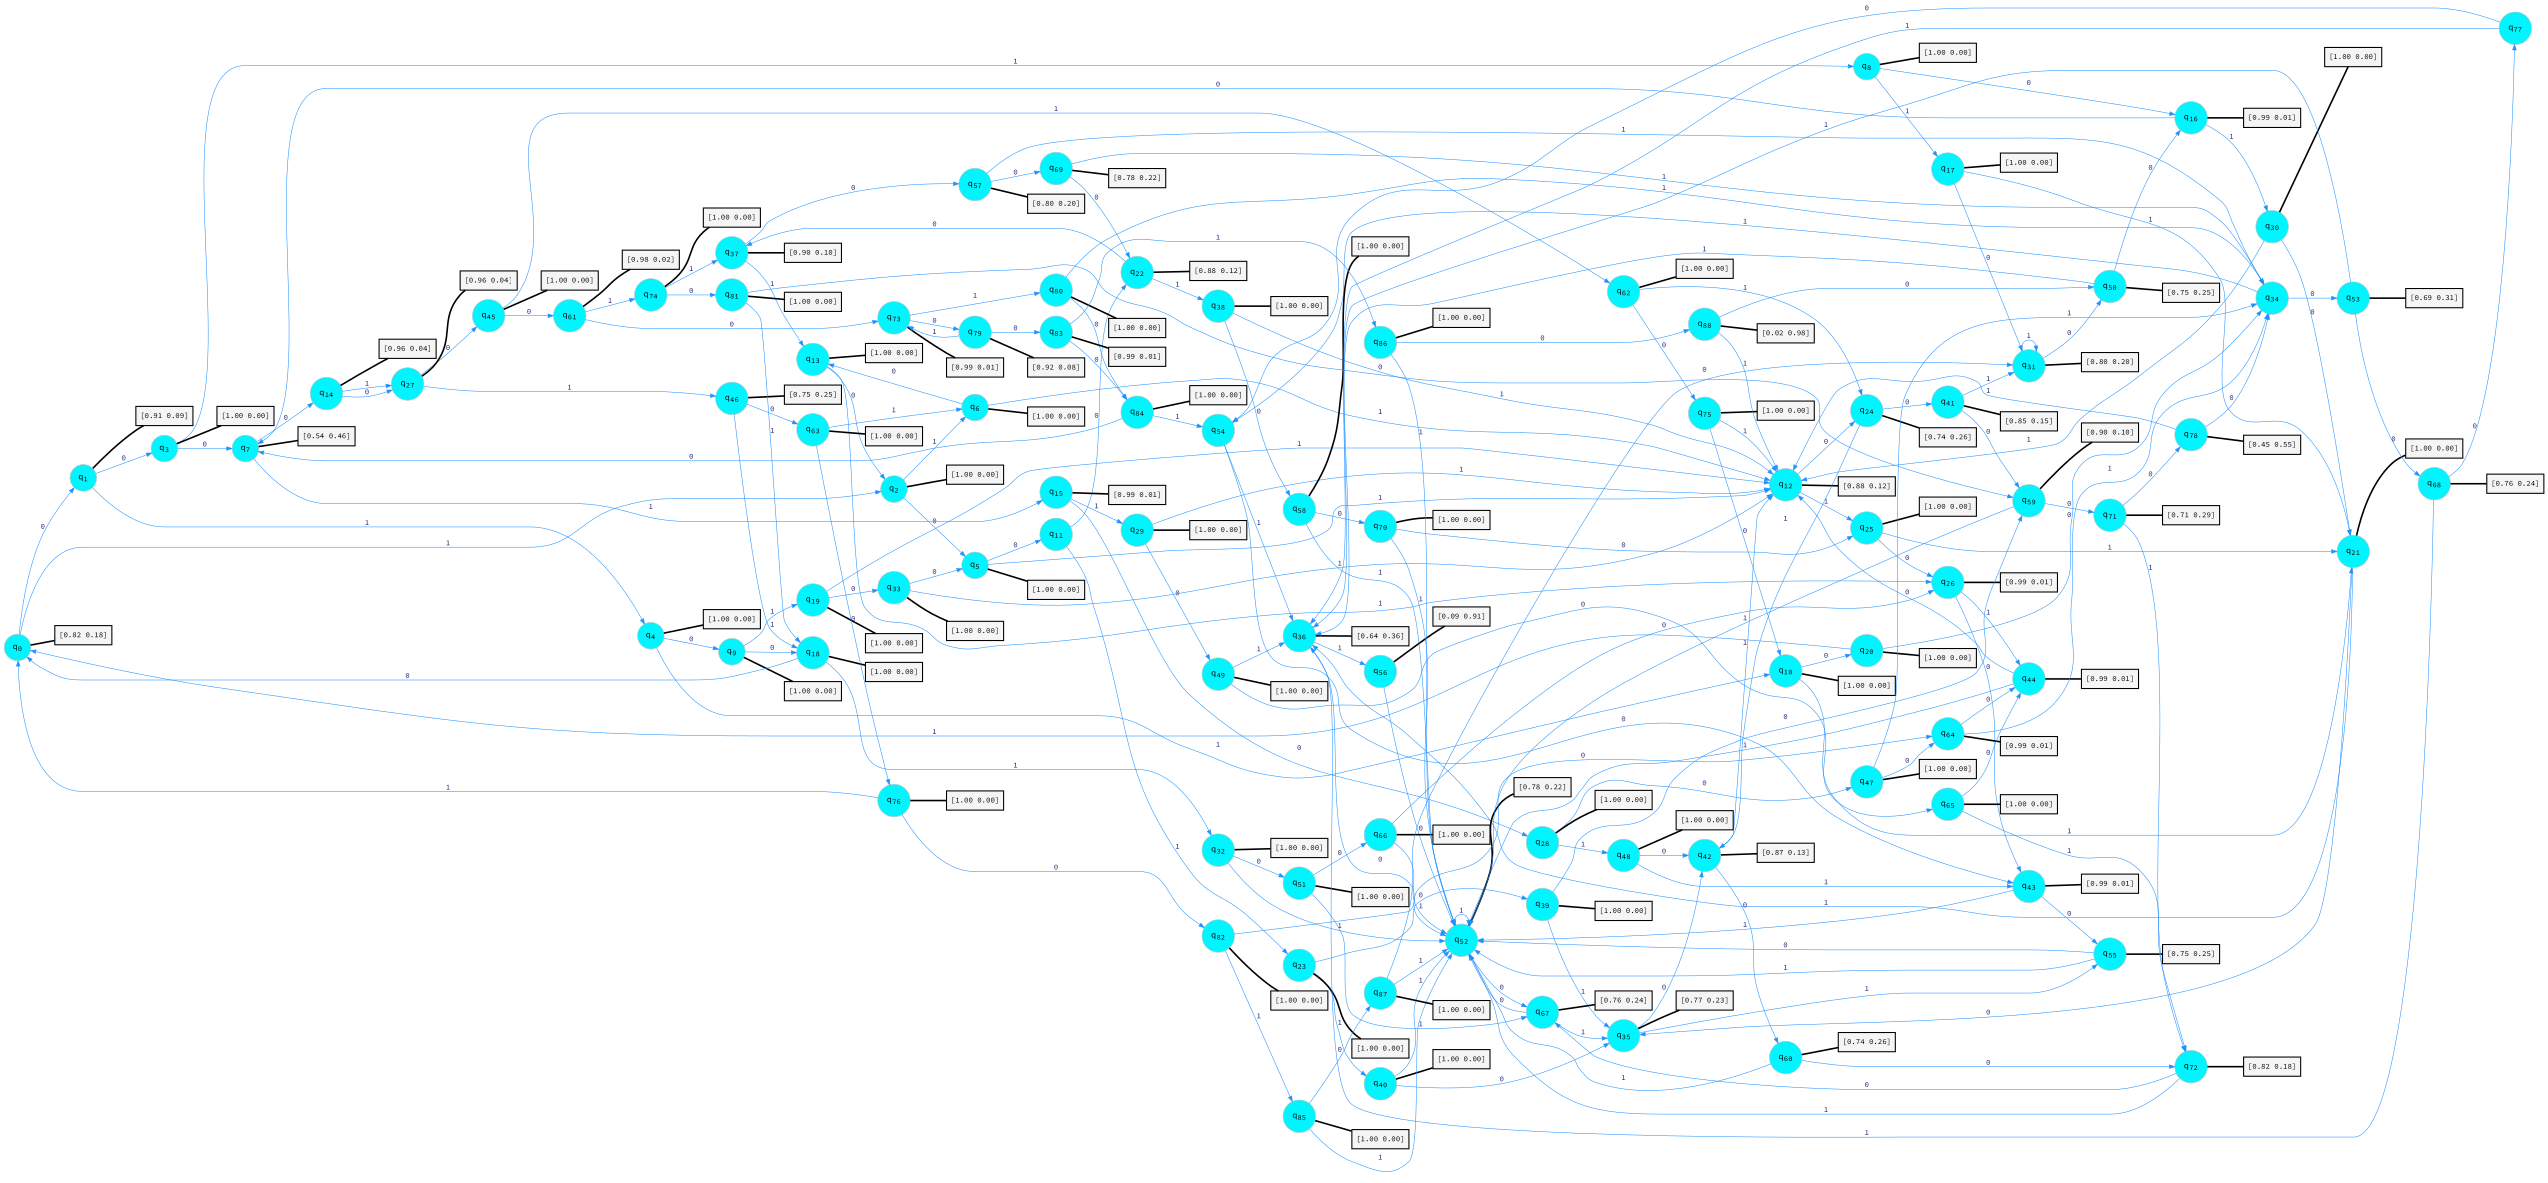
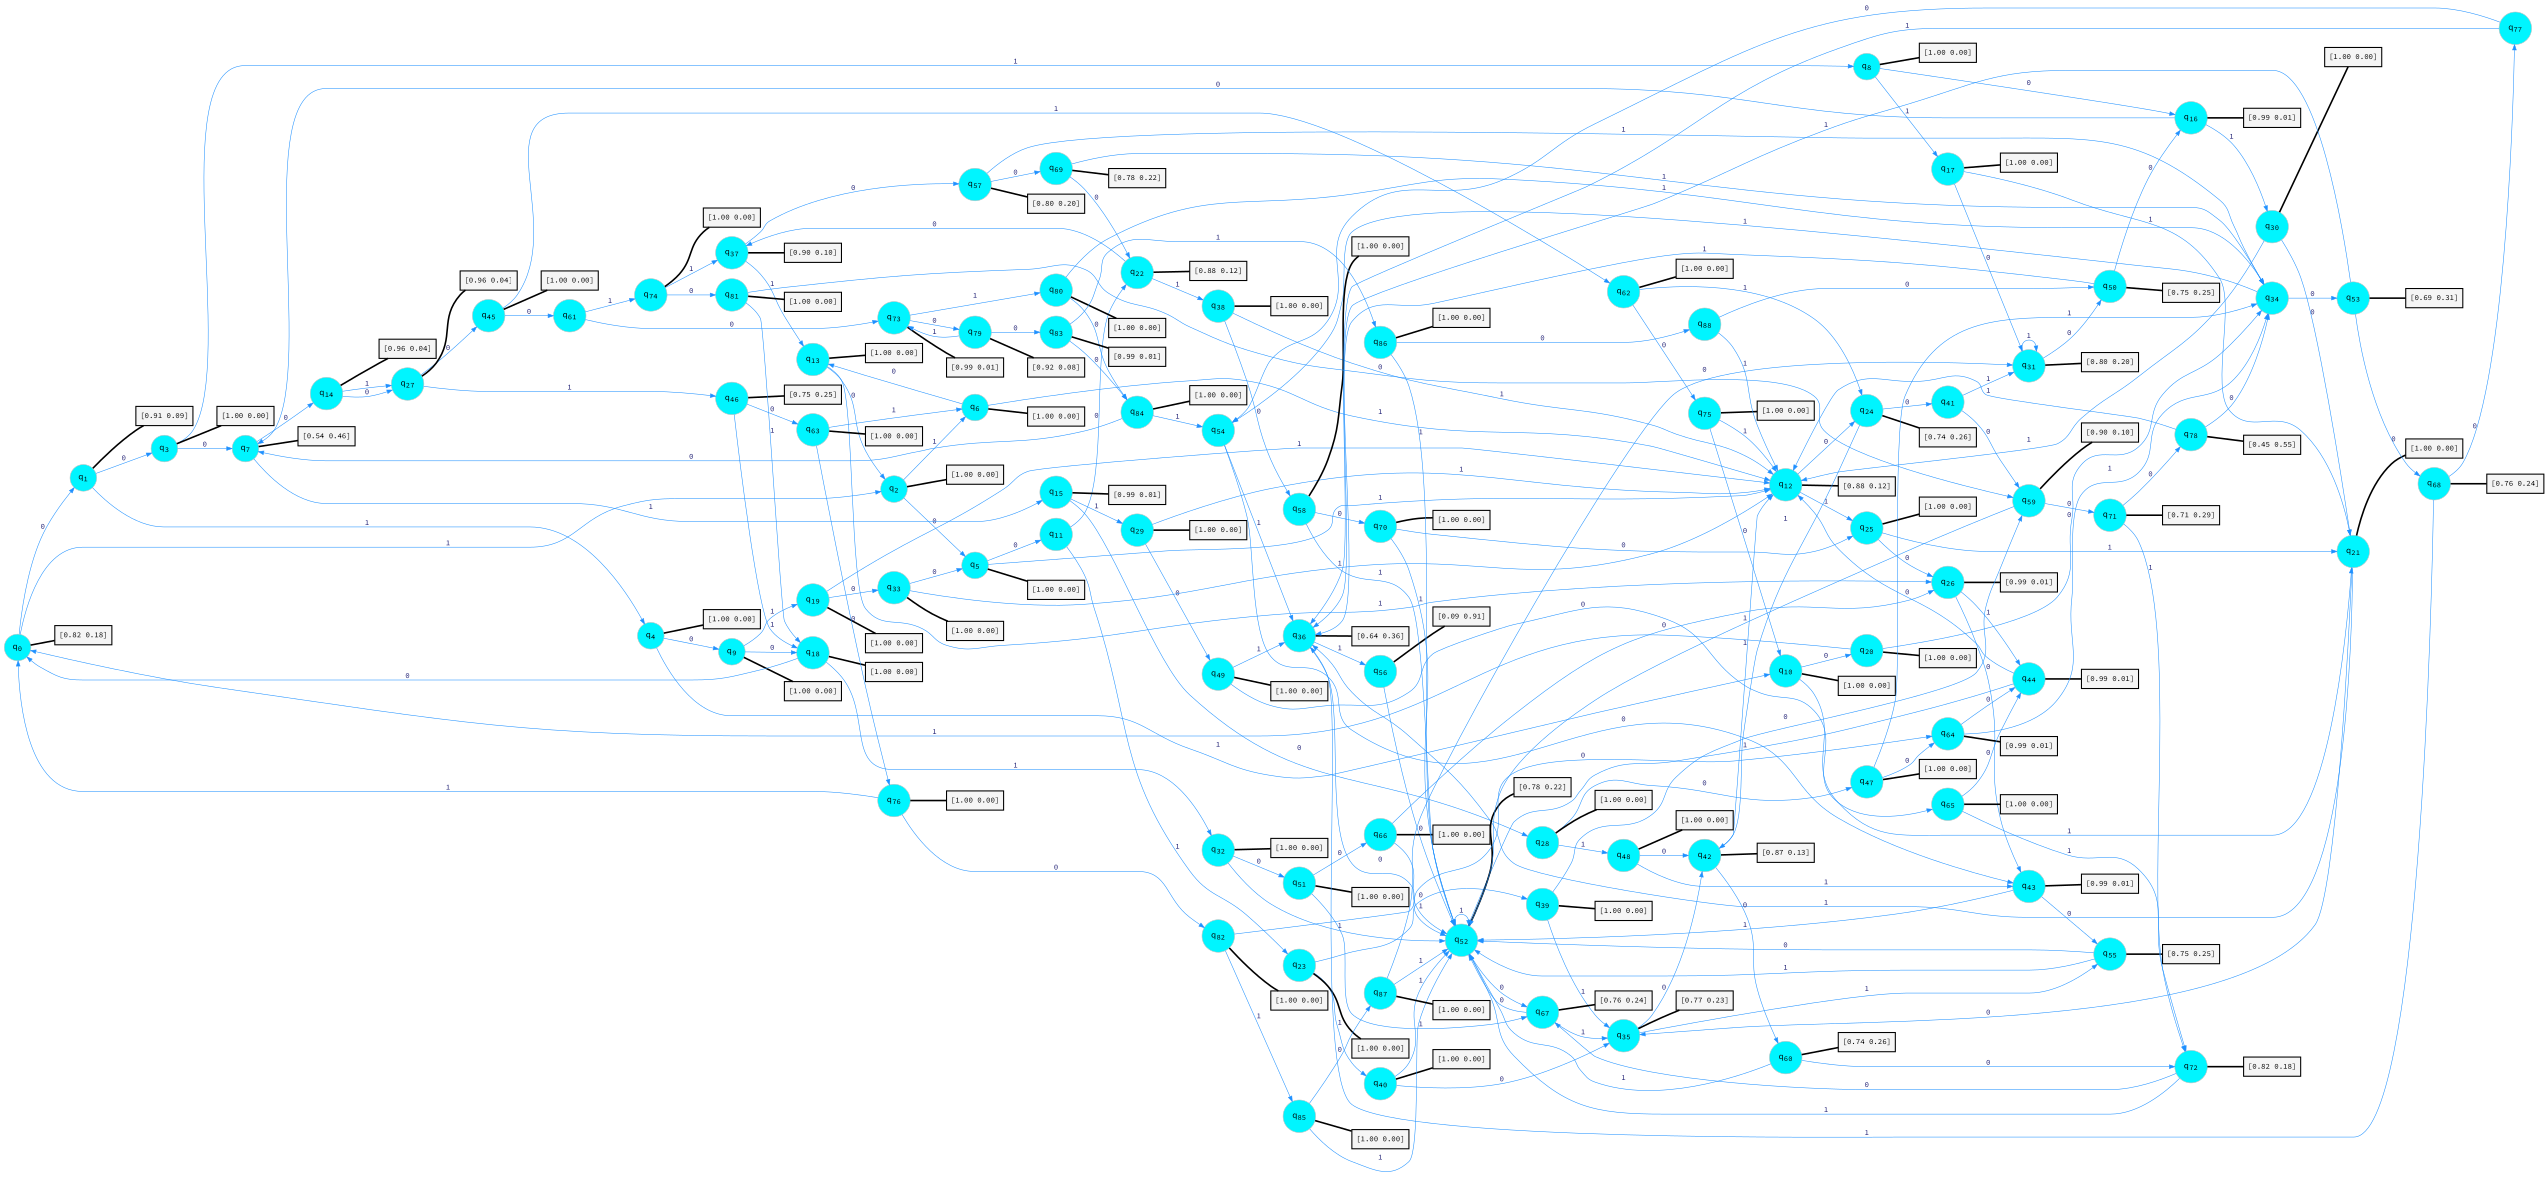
(651, 260) -> none
(1786, 333) -> none
(2029, 421) -> none
